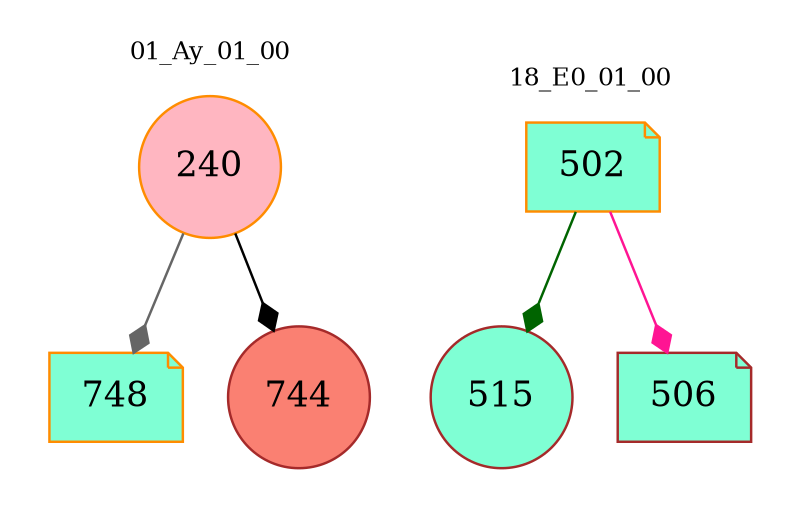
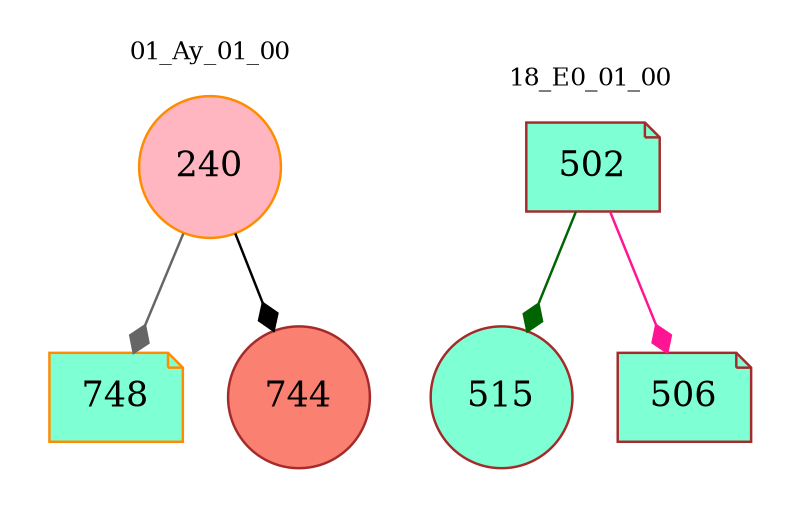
(593, 167) -> (593, 167)
